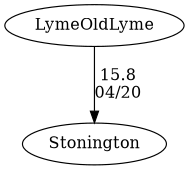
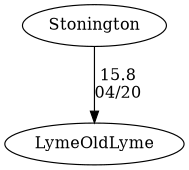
(94, 79) -> (94, 79)
